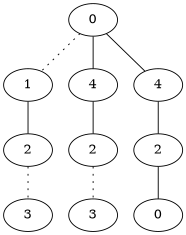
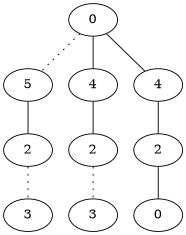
(28, 85) -> (28, 85)
